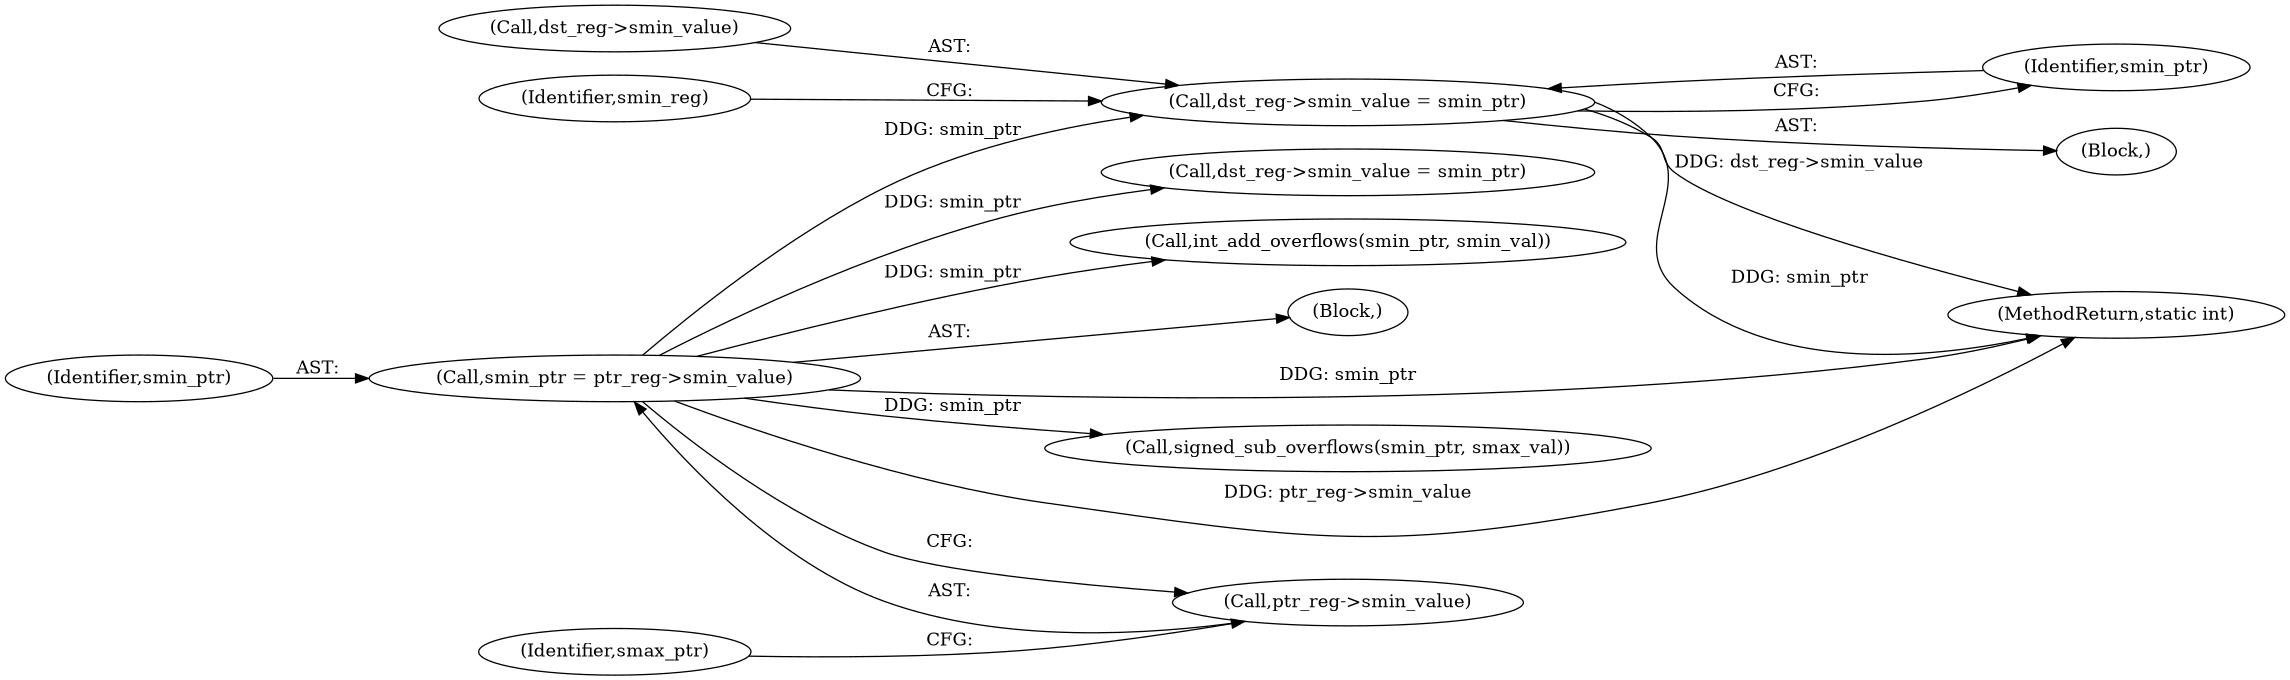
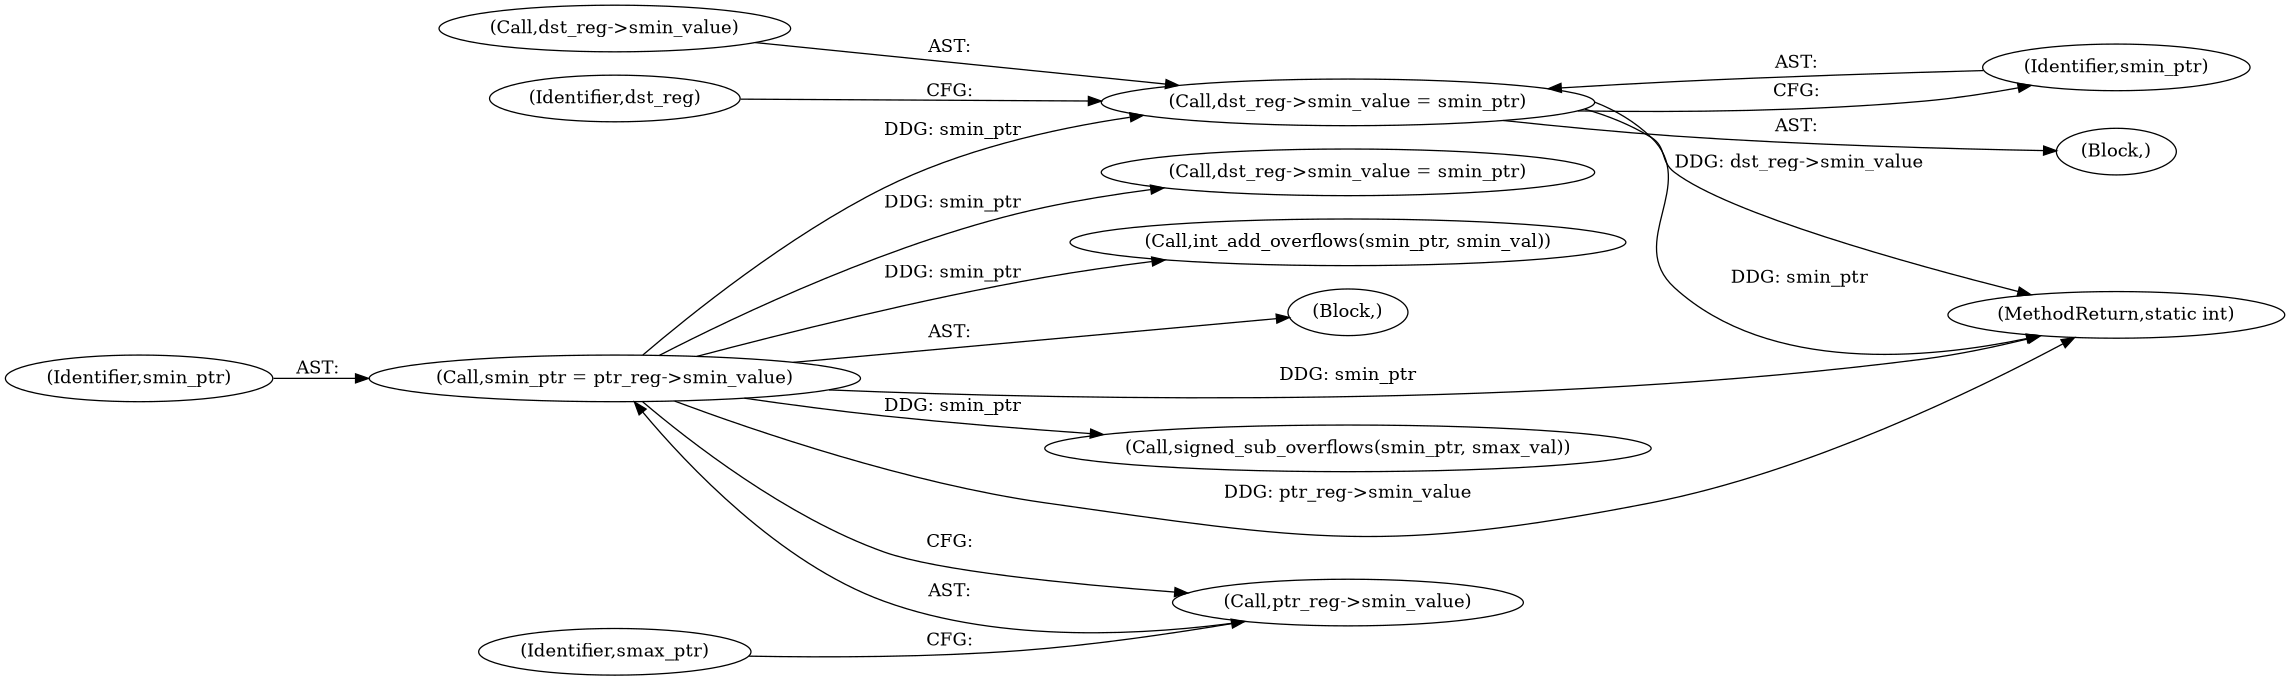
(615, 98) -> (615, 98)
